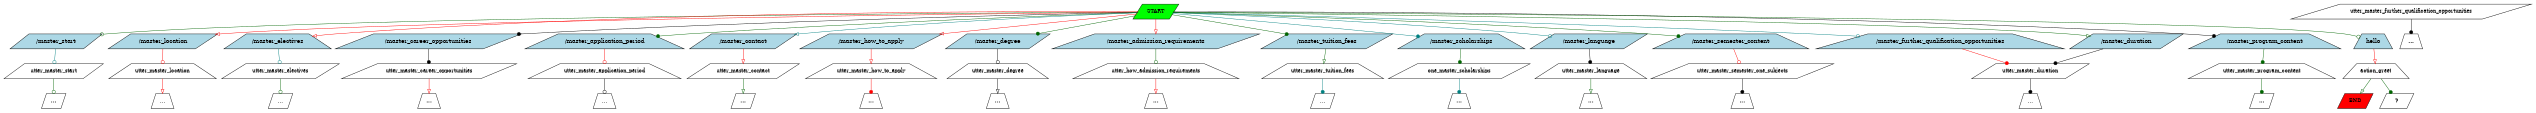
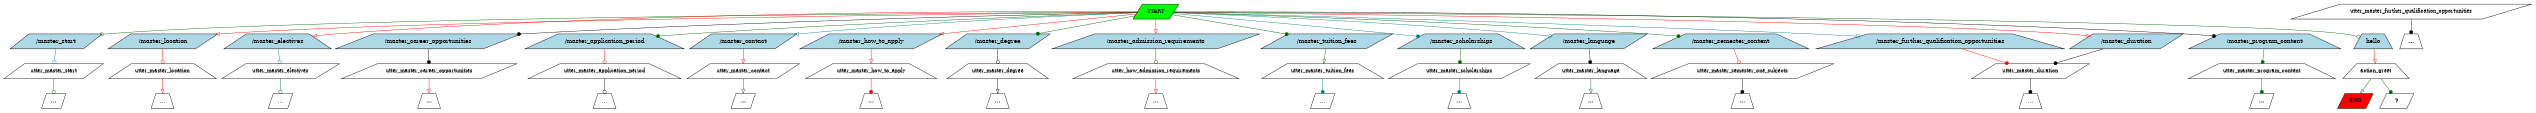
(1630, 19) -> (1630, 19)
(1459, 71) -> (1459, 71)
